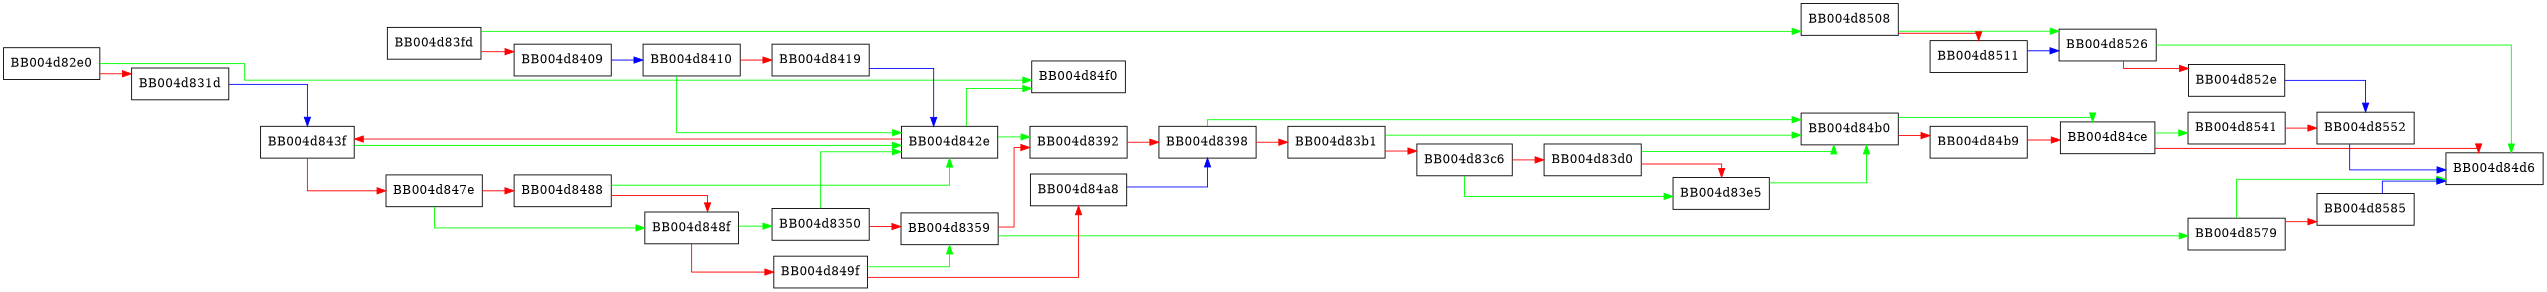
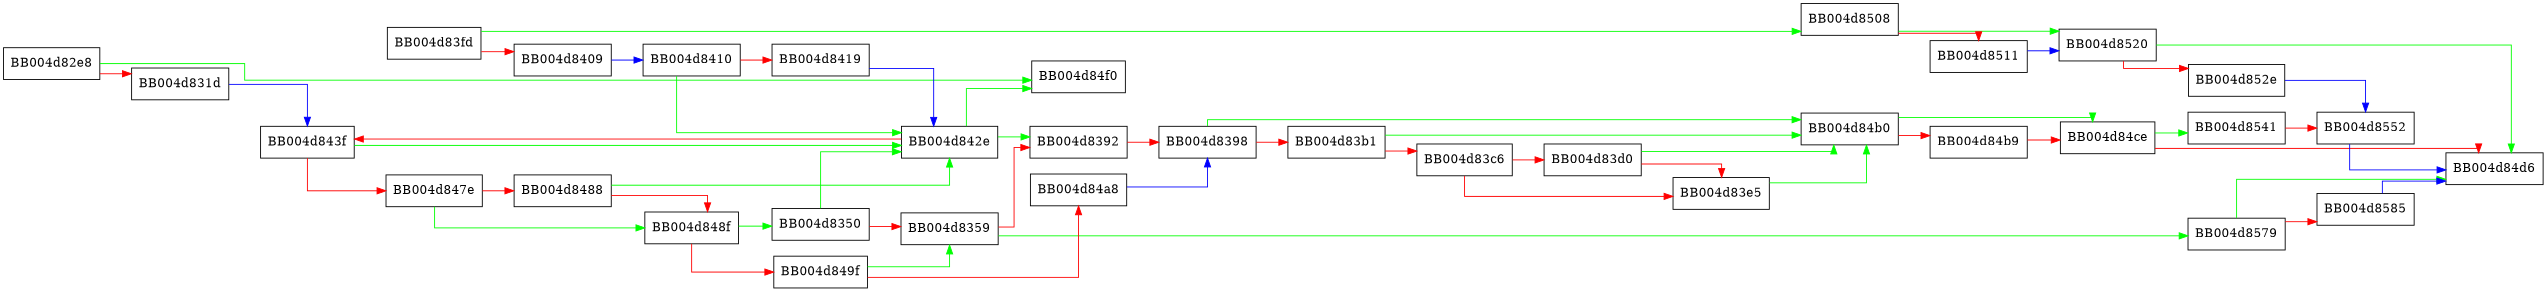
(2108, 45) -> (2108, 45)
(52, 64) -> (52, 64)
(1554, 196) -> (1554, 196)
